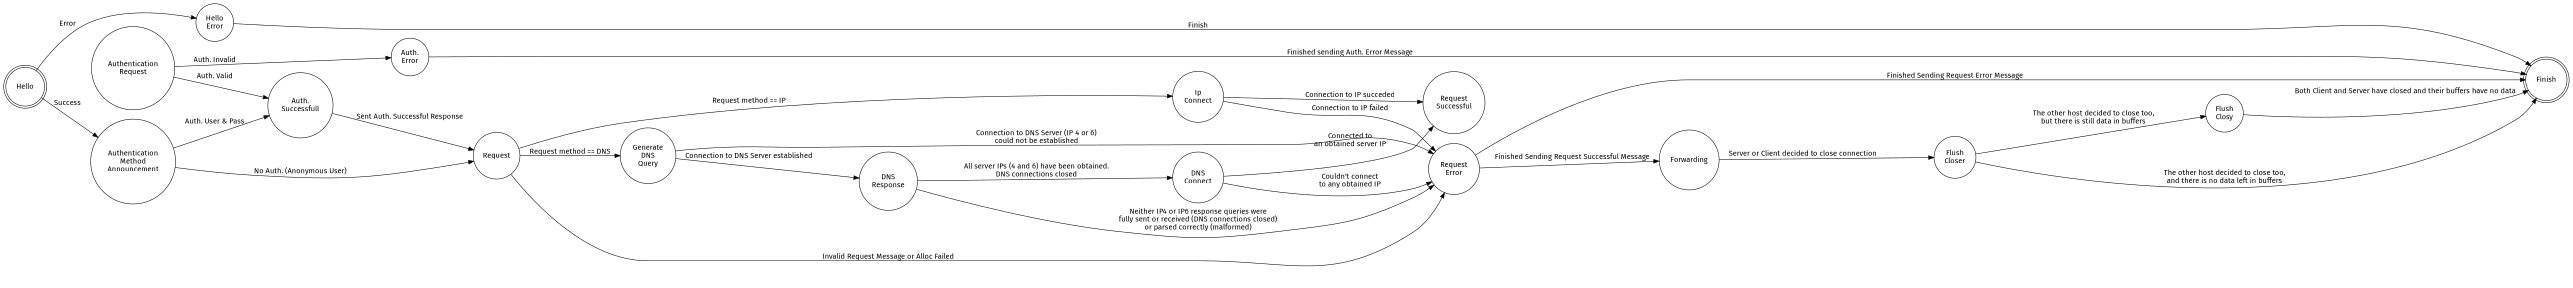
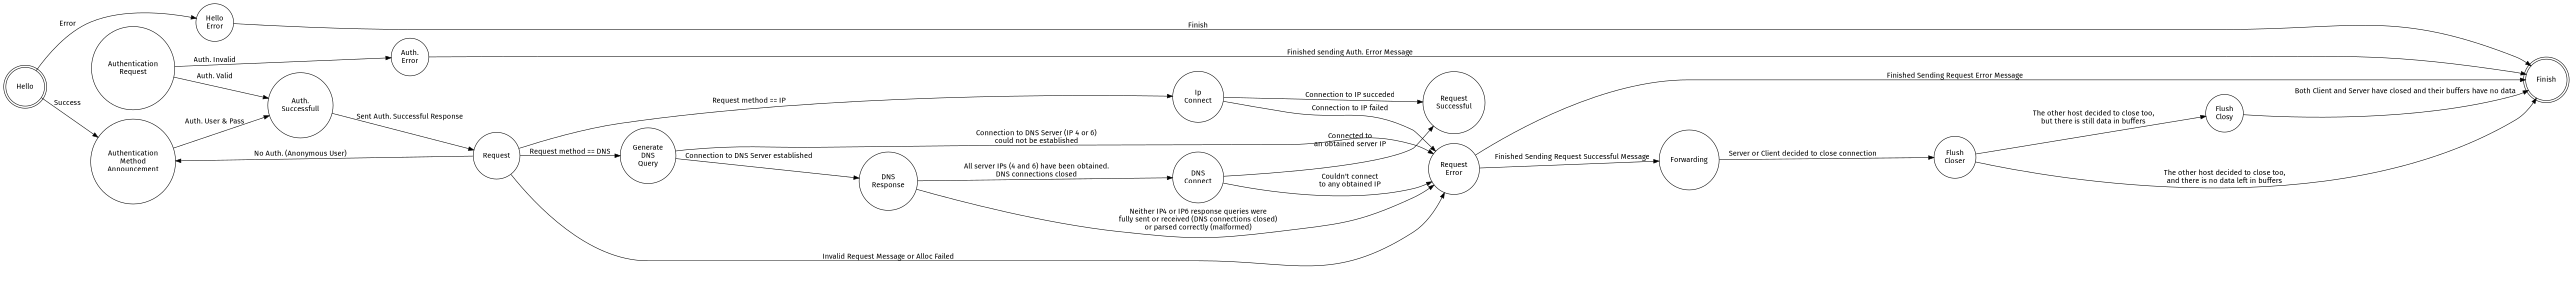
(322, 178) -> (327, 158)
